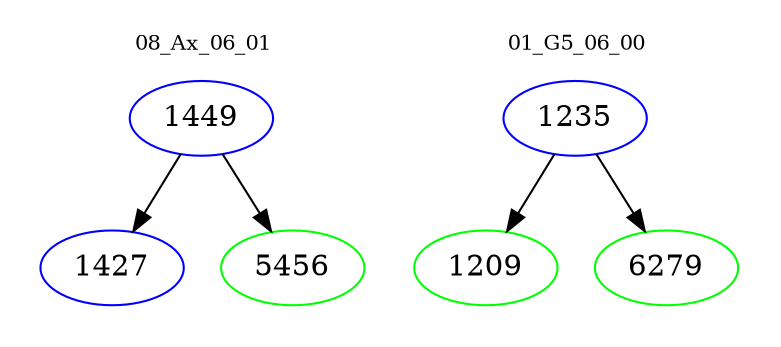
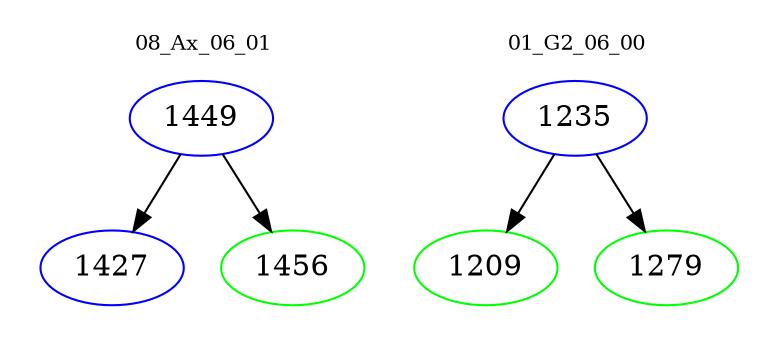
(577, 45) -> (577, 45)
(293, 268) -> (293, 268)
(667, 268) -> (667, 268)
